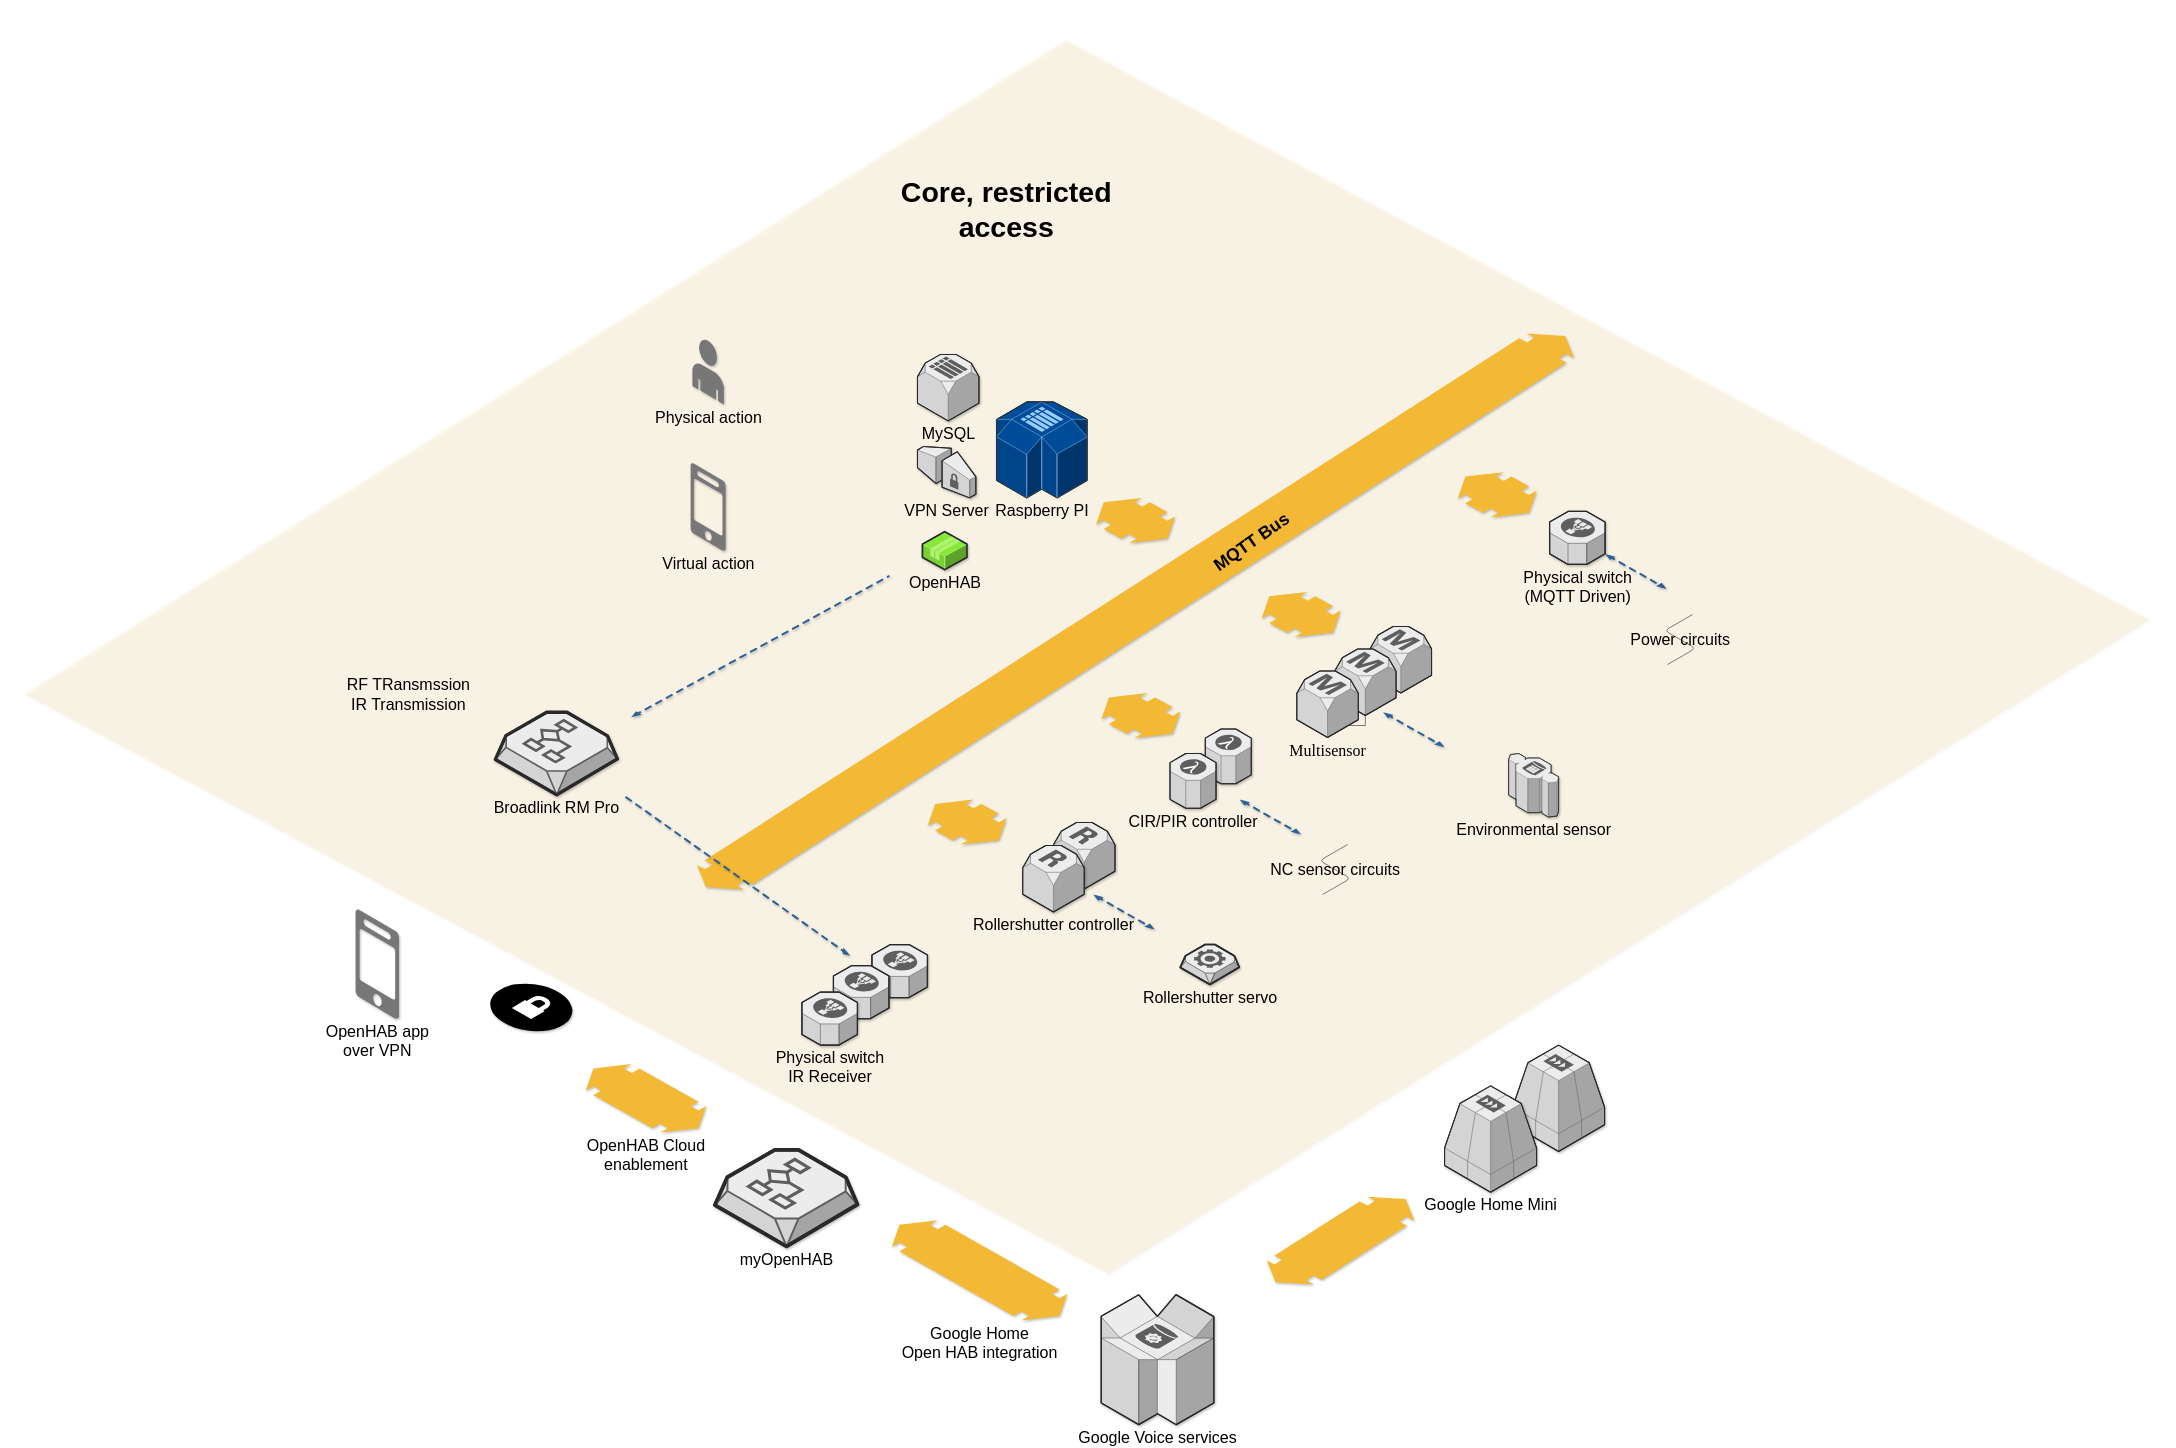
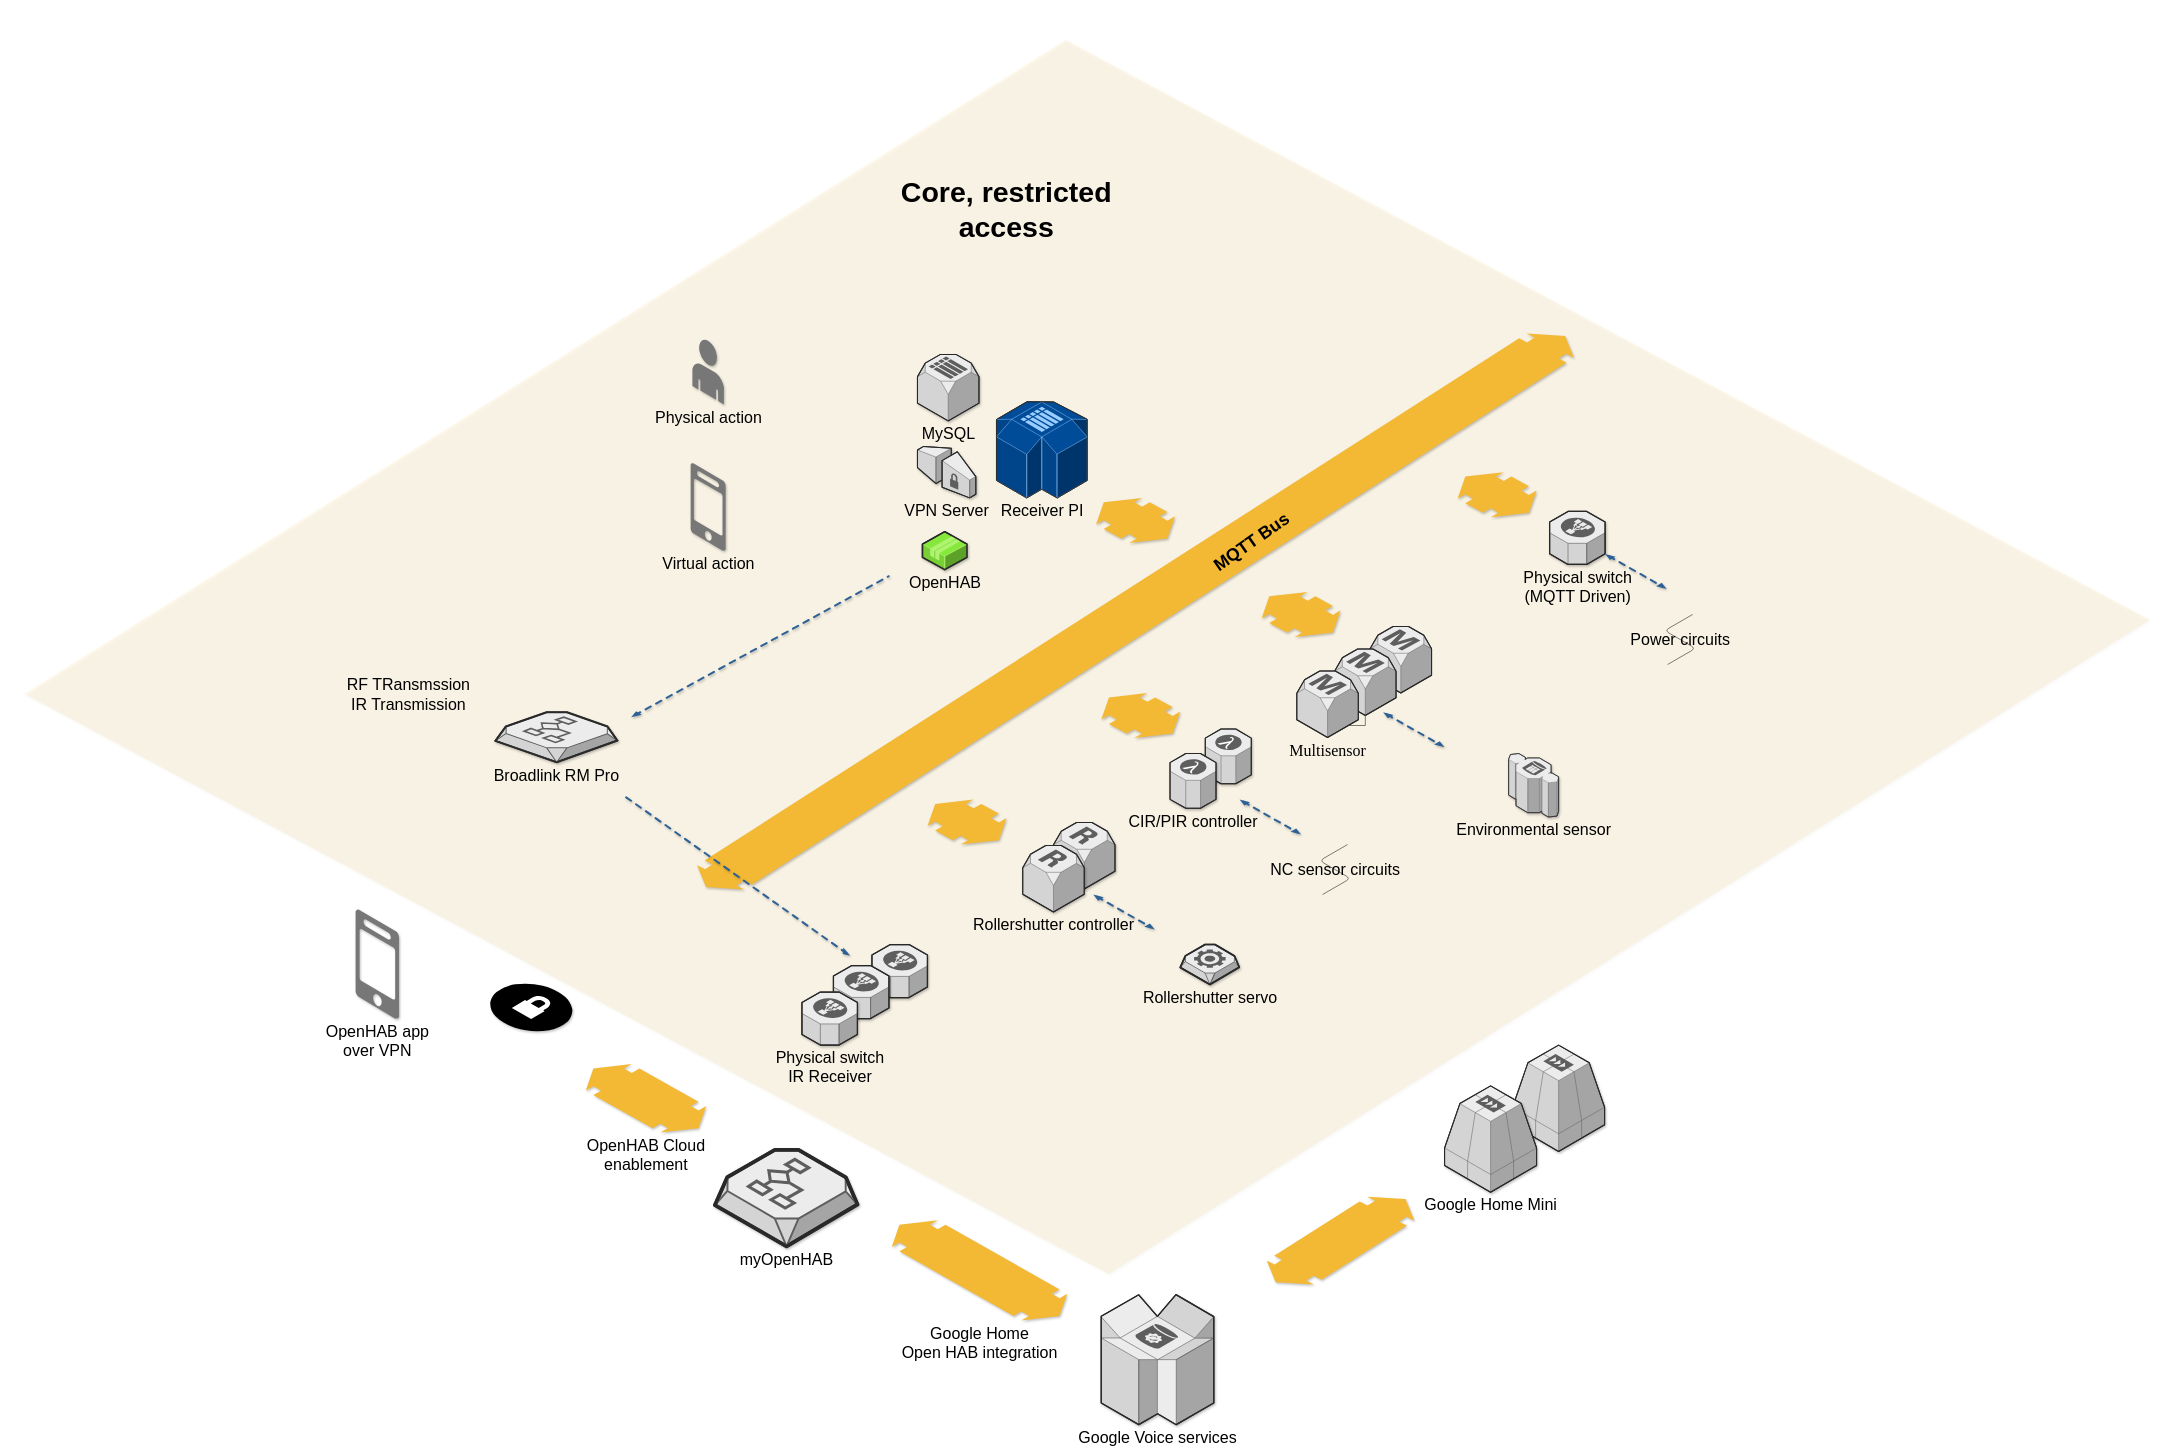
(1042, 511) -> (1042, 511)
(556, 753) -> (556, 737)
